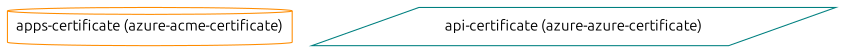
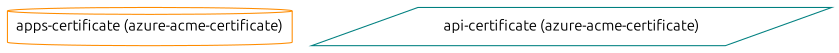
(574, 27) -> (572, 27)
